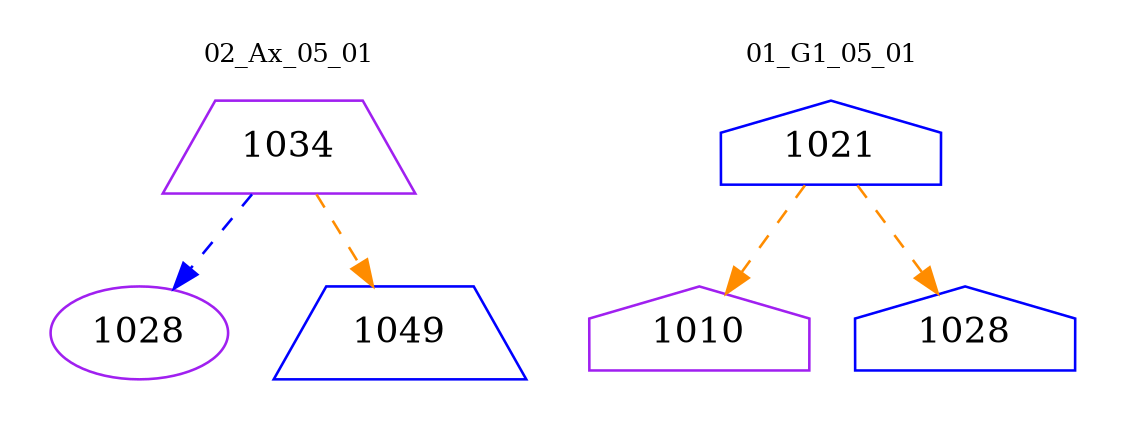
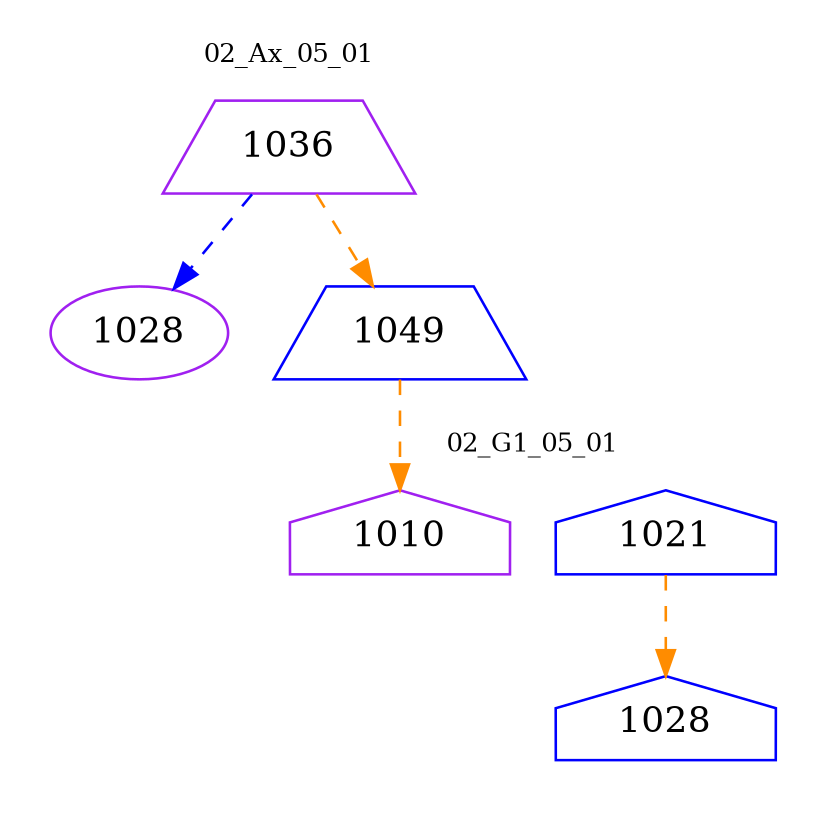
(832, 55) -> (533, 445)
(289, 147) -> (289, 147)
(773, 229) -> (400, 436)
